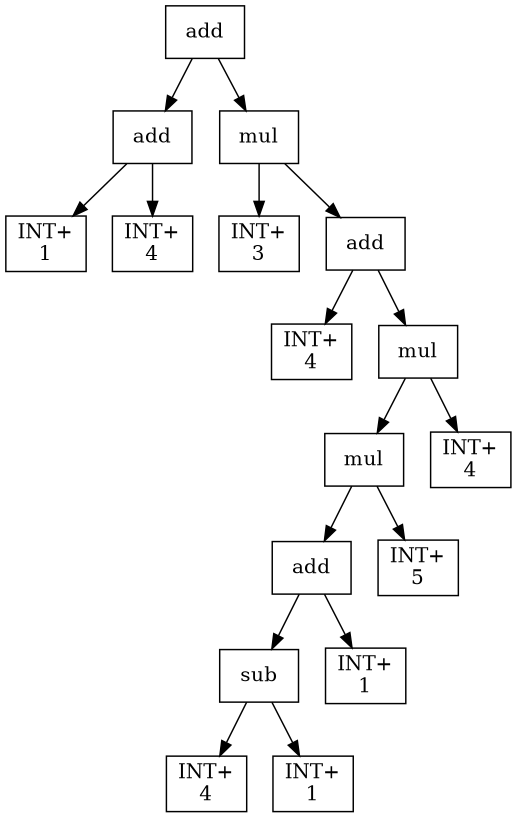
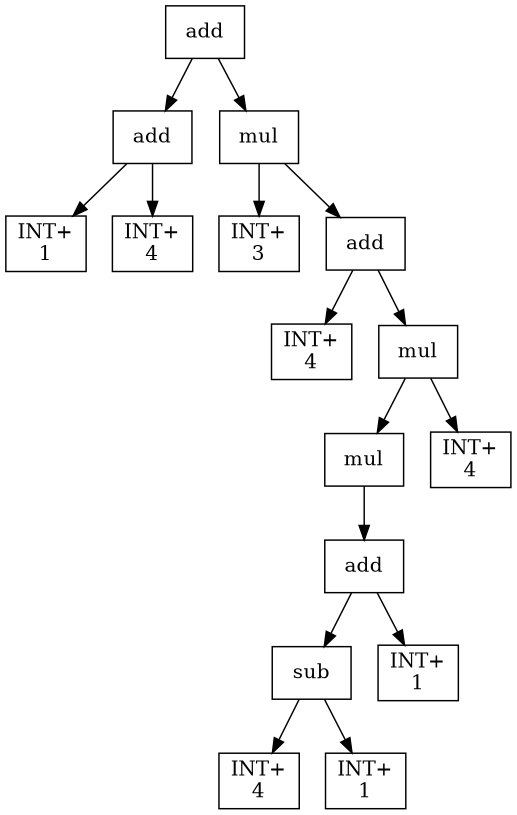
(418, 568) -> none
